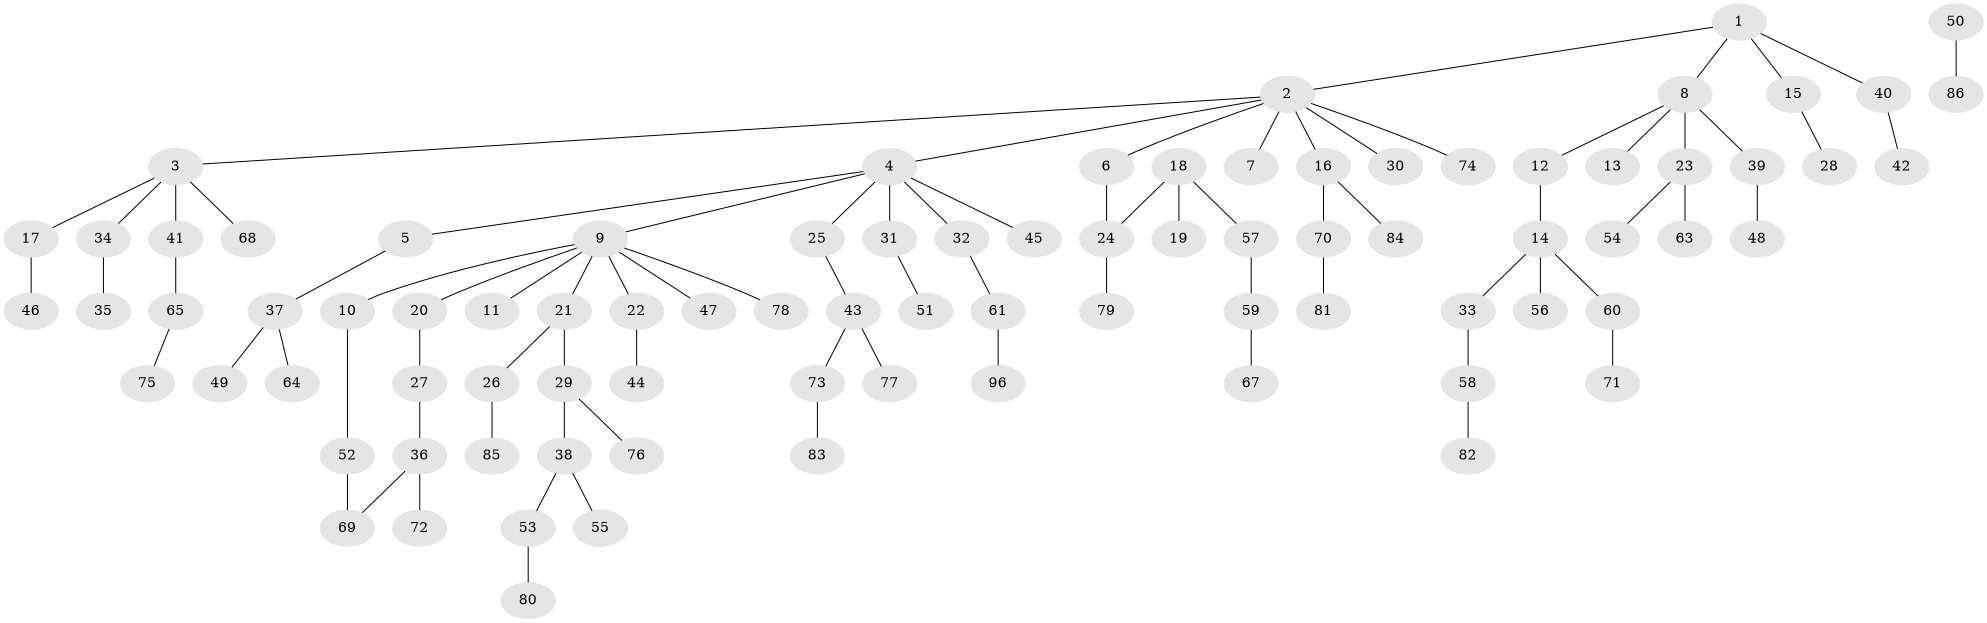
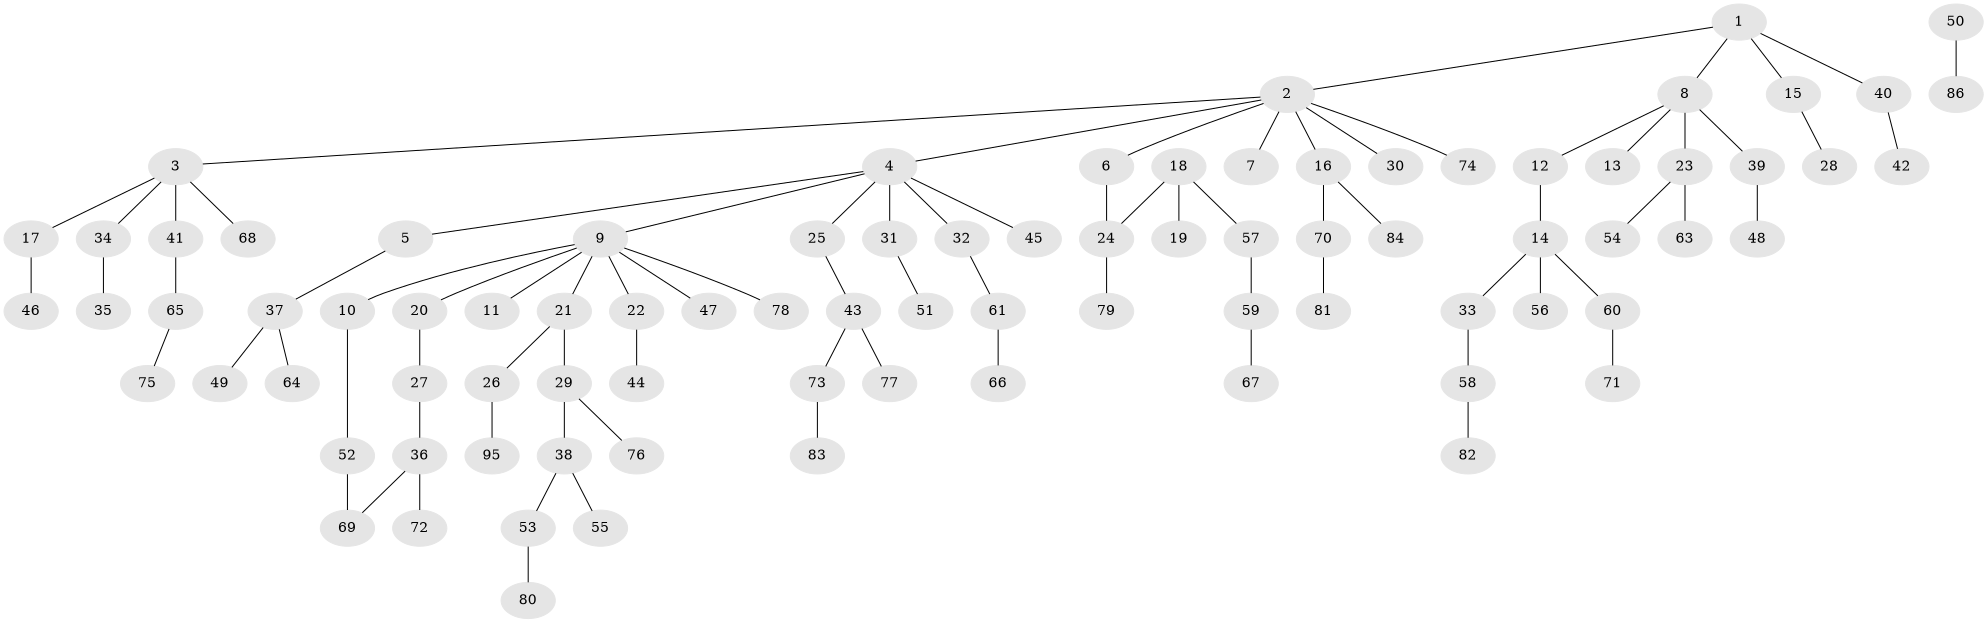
(998, 384) -> (998, 384)
(492, 456) -> (492, 456)
